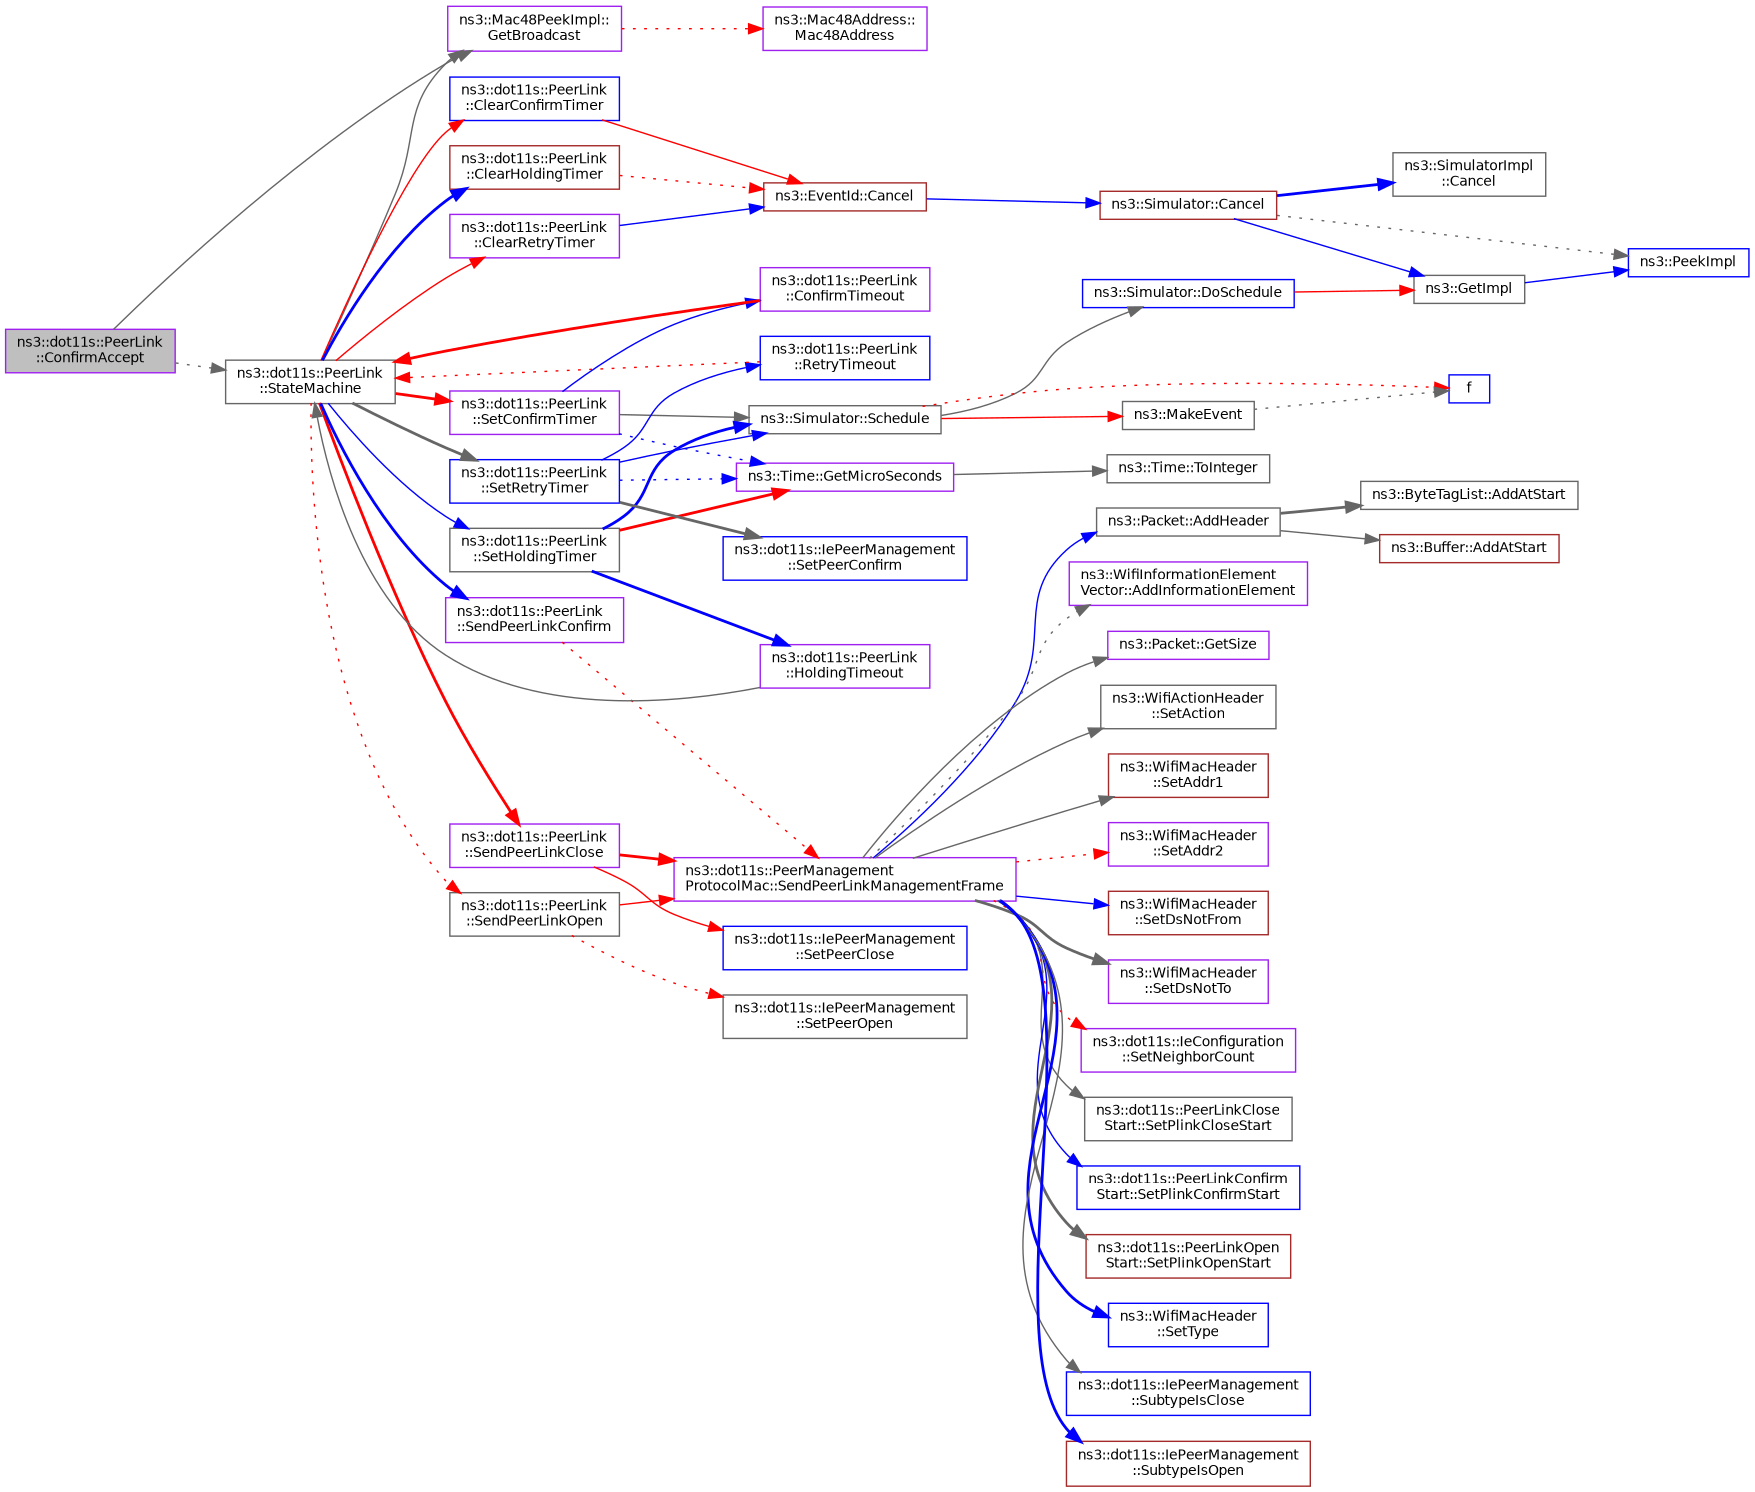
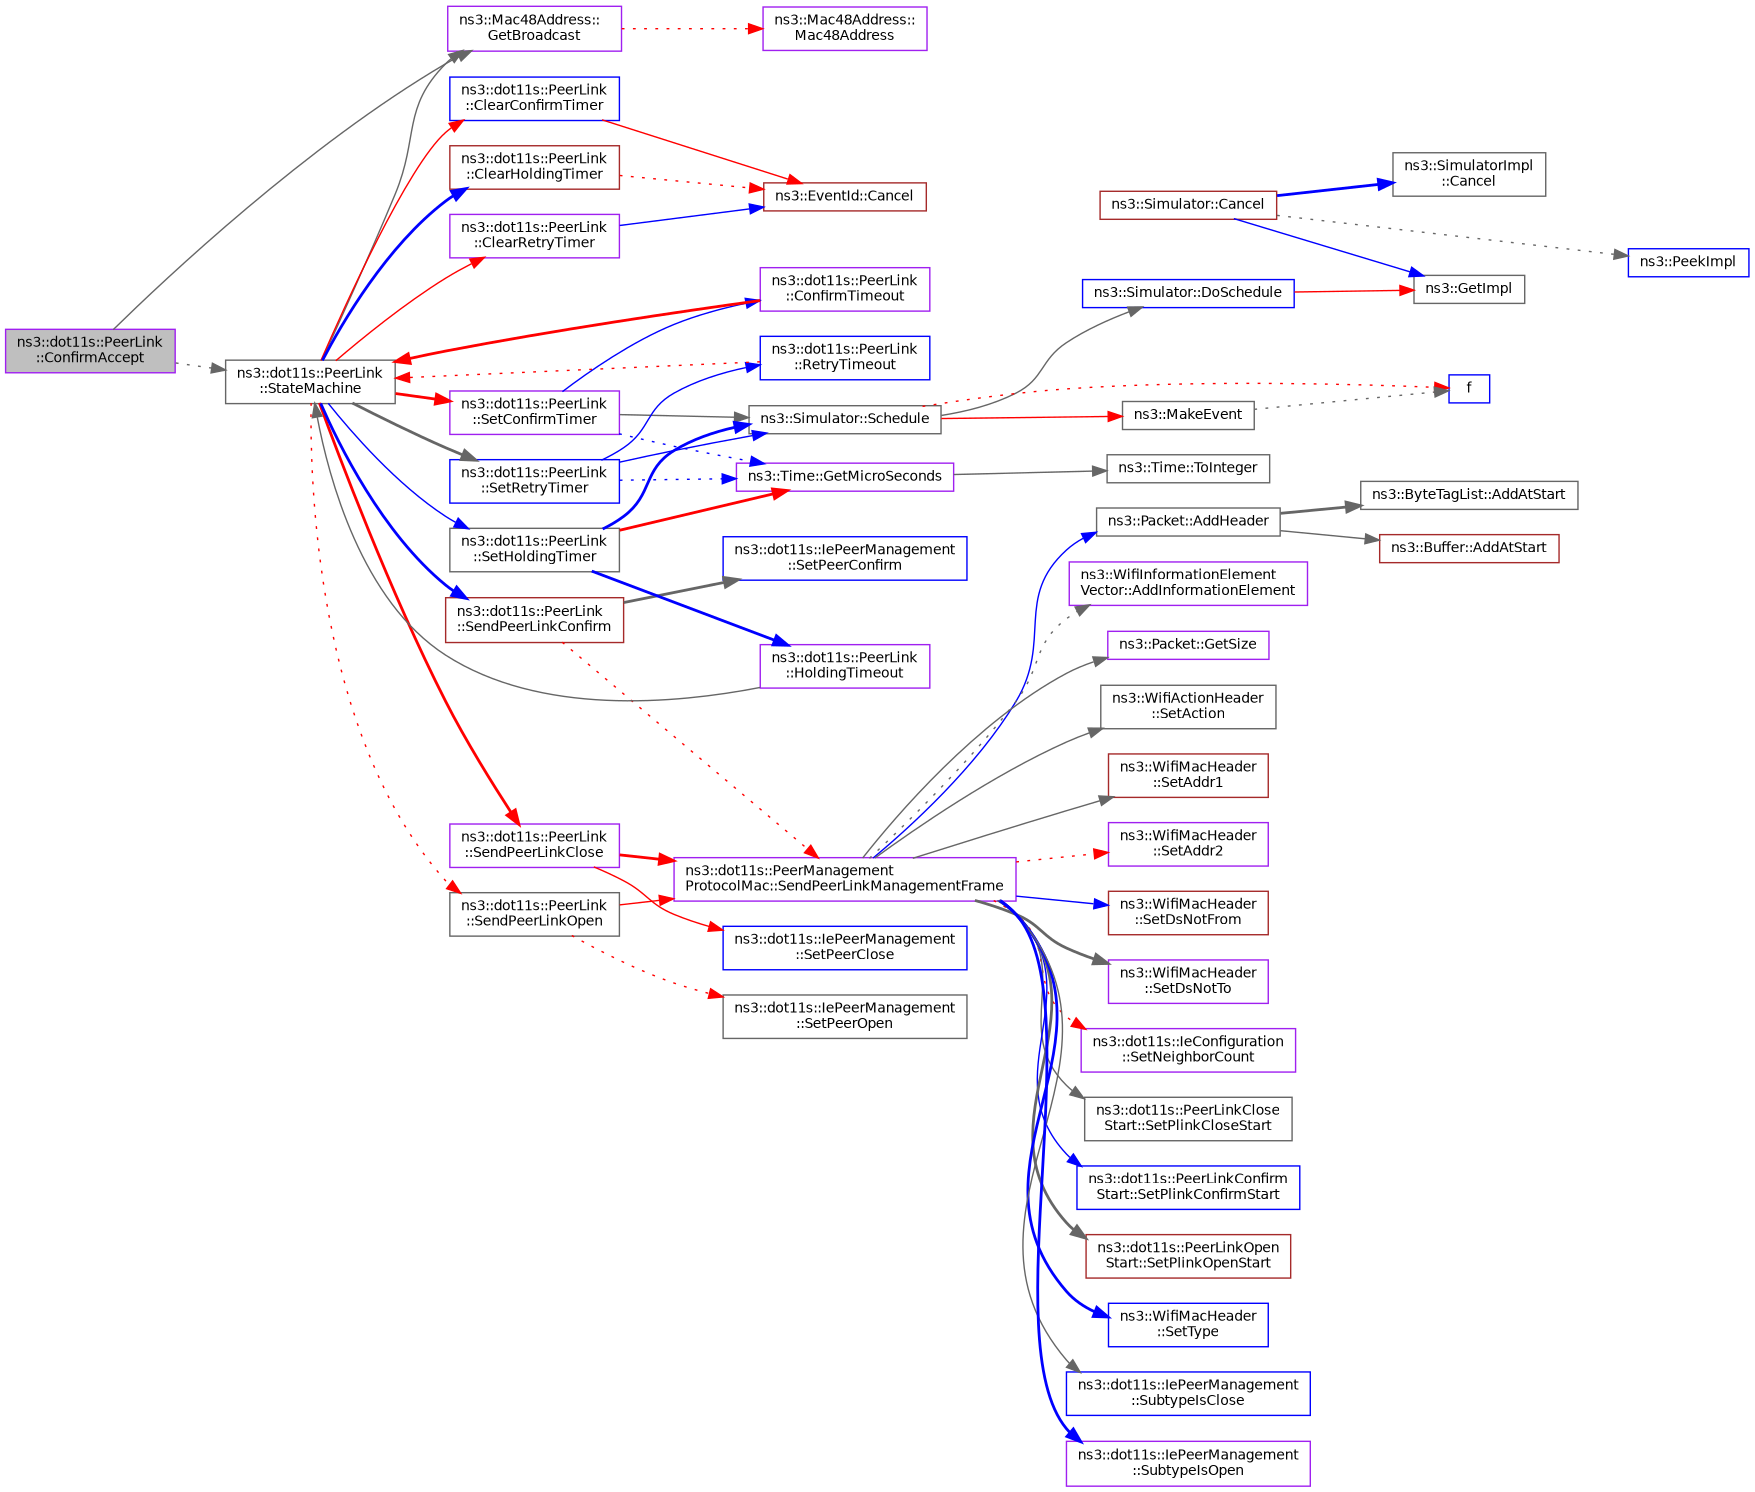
(535, 29) -> (535, 29)
(1006, 201) -> none
(1569, 277) -> none
(695, 521) -> (674, 592)
(535, 620) -> (535, 620)
(1188, 1464) -> (1188, 1464)
